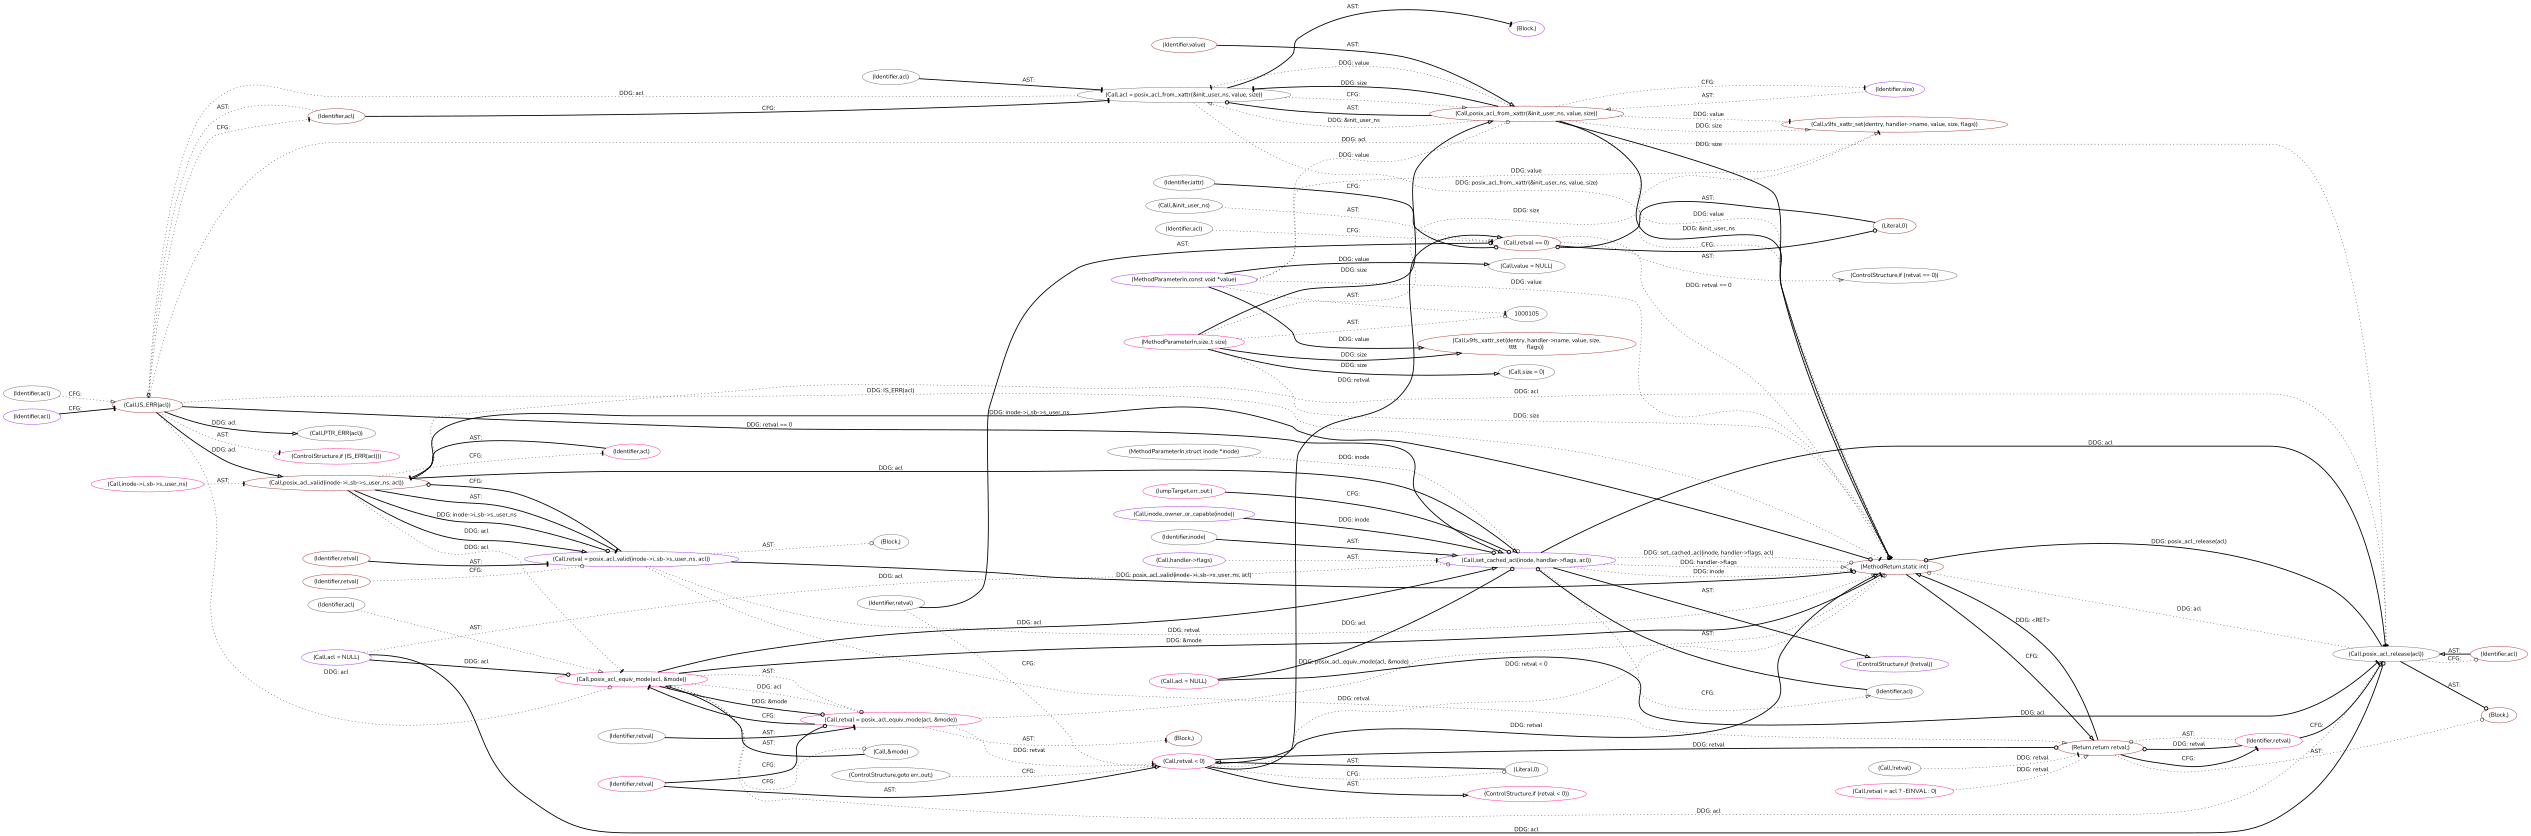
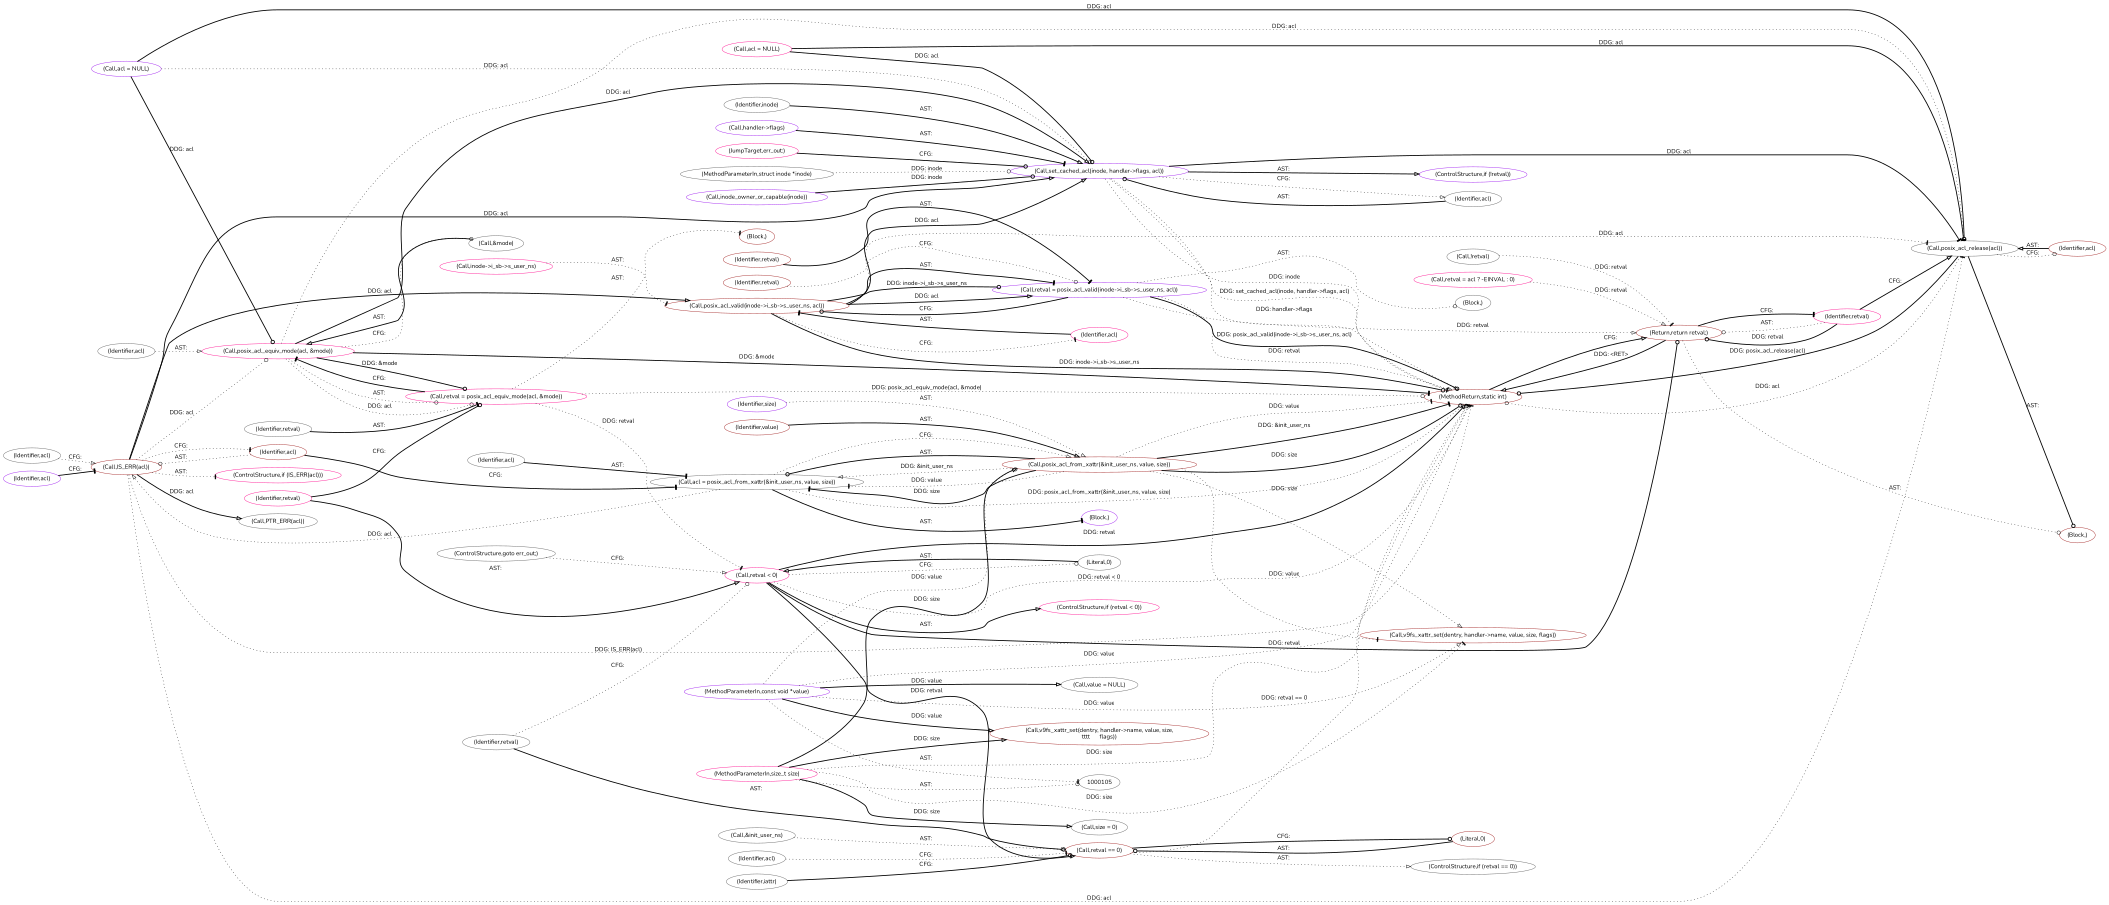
(1709, 86) -> none
(769, 425) -> (496, 214)
(500, 552) -> none
(1330, 560) -> (930, 143)
